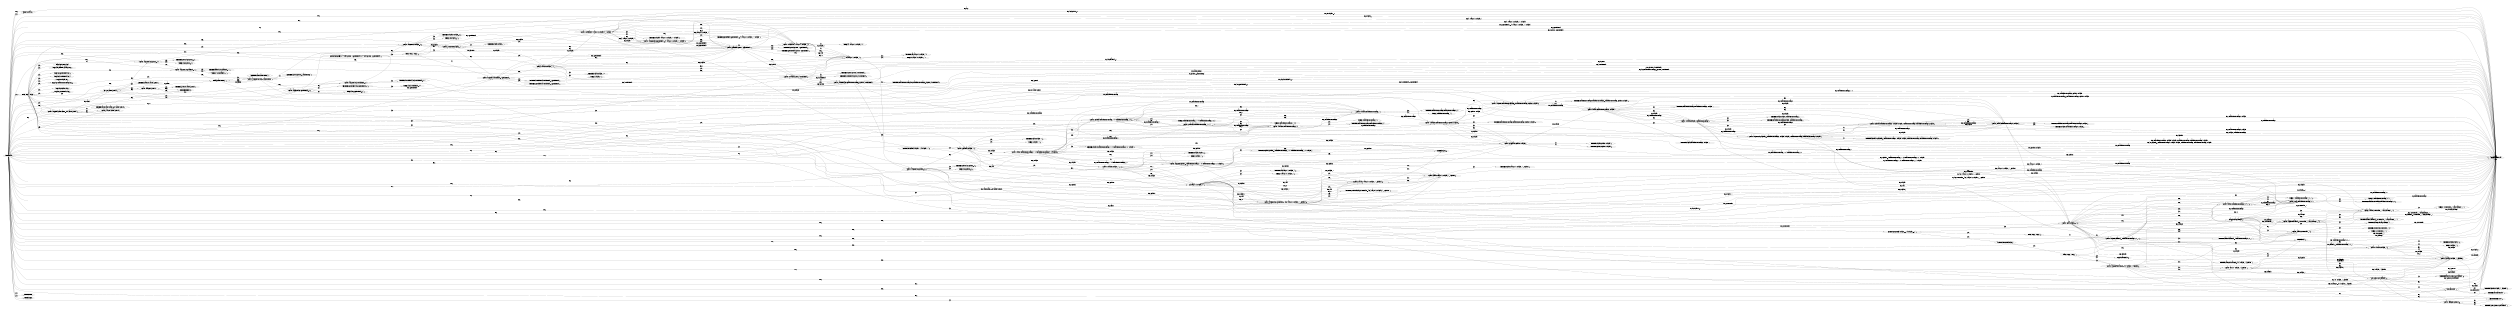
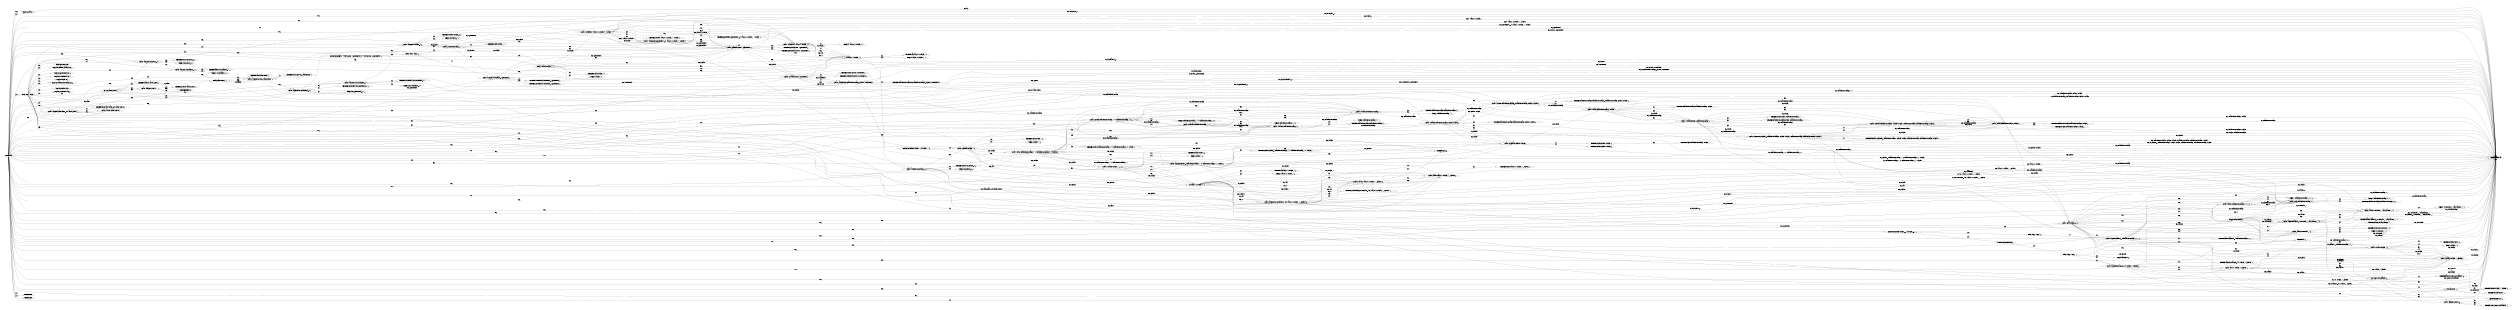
(386, 87) -> (385, 84)
(148, 104) -> (148, 104)
(1648, 126) -> (1645, 143)
(2303, 225) -> (2339, 231)
